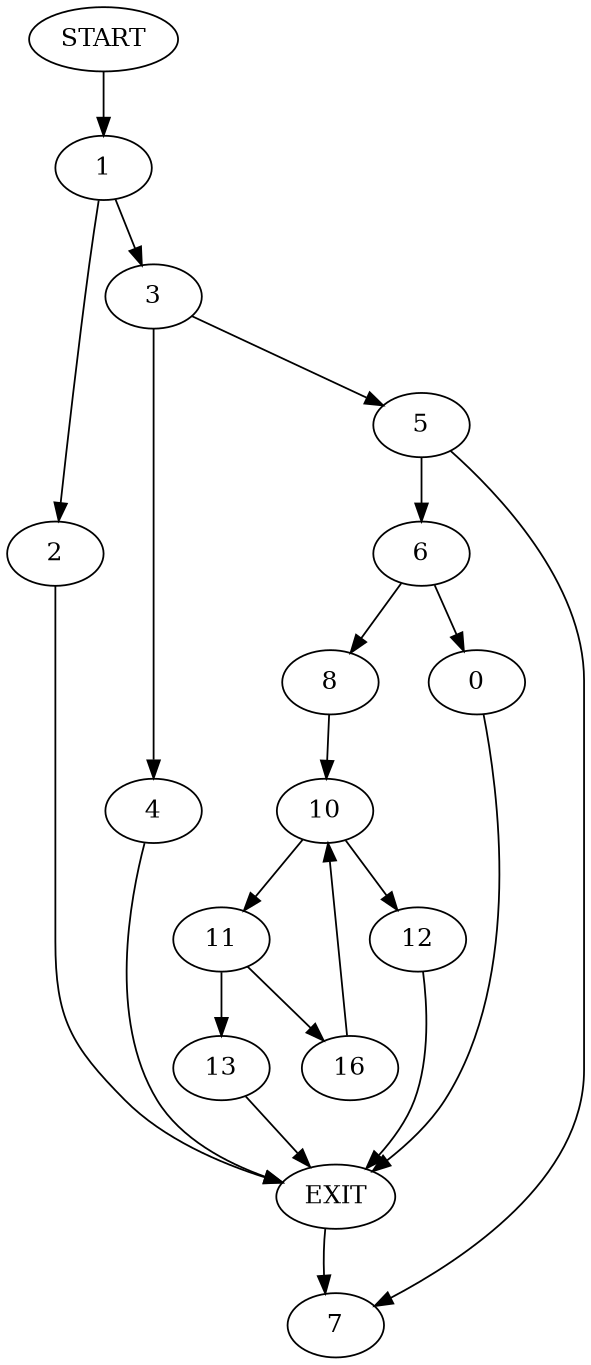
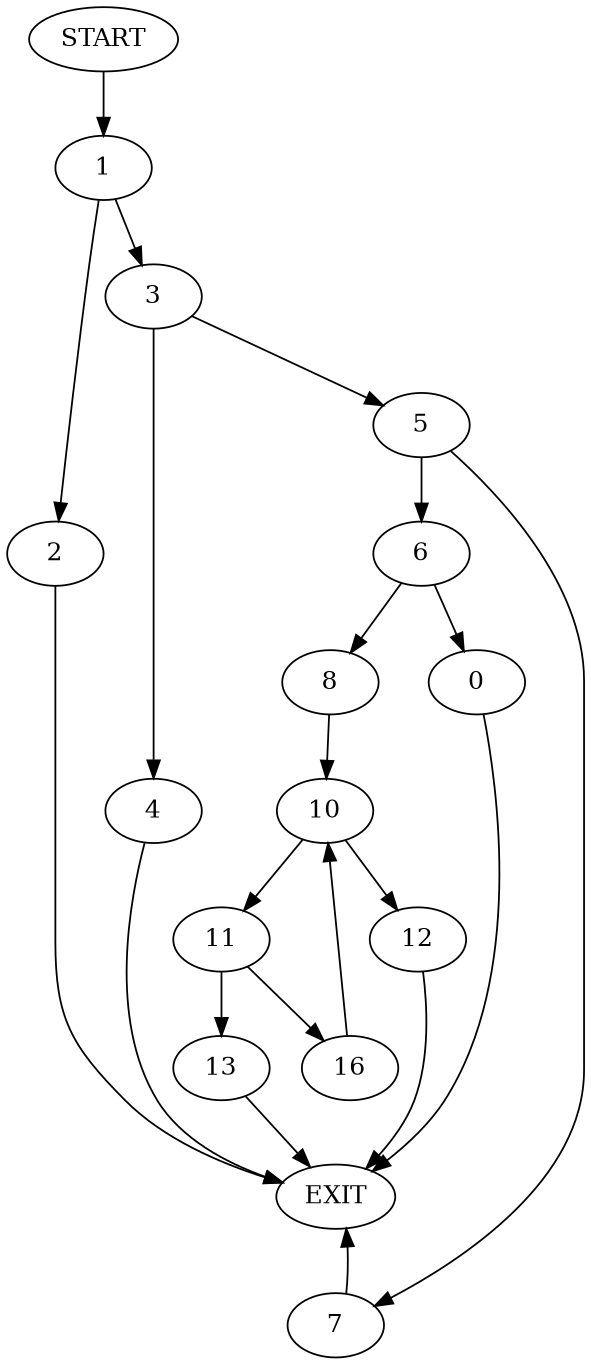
(324, 1252) -> (348, 1270)
